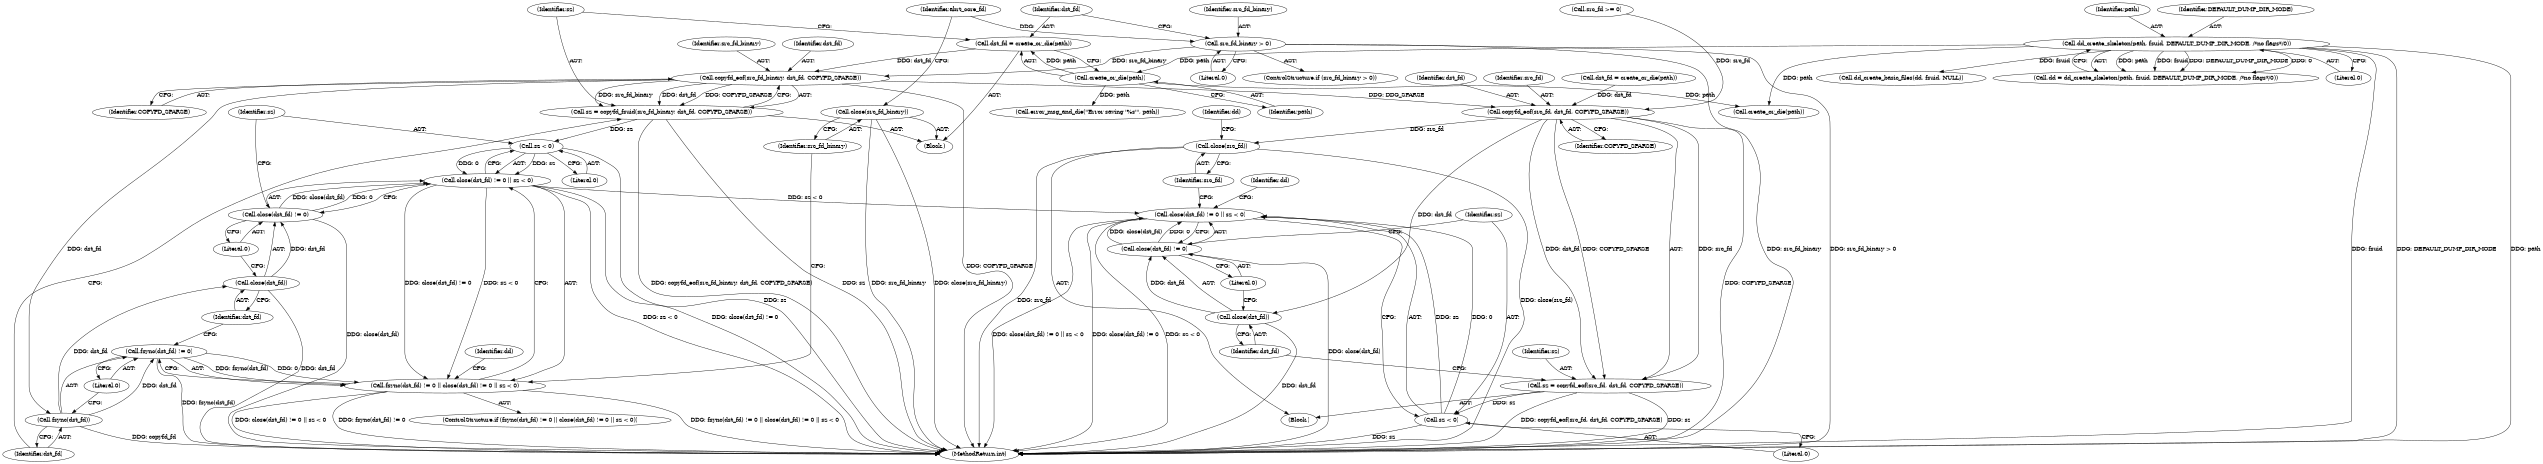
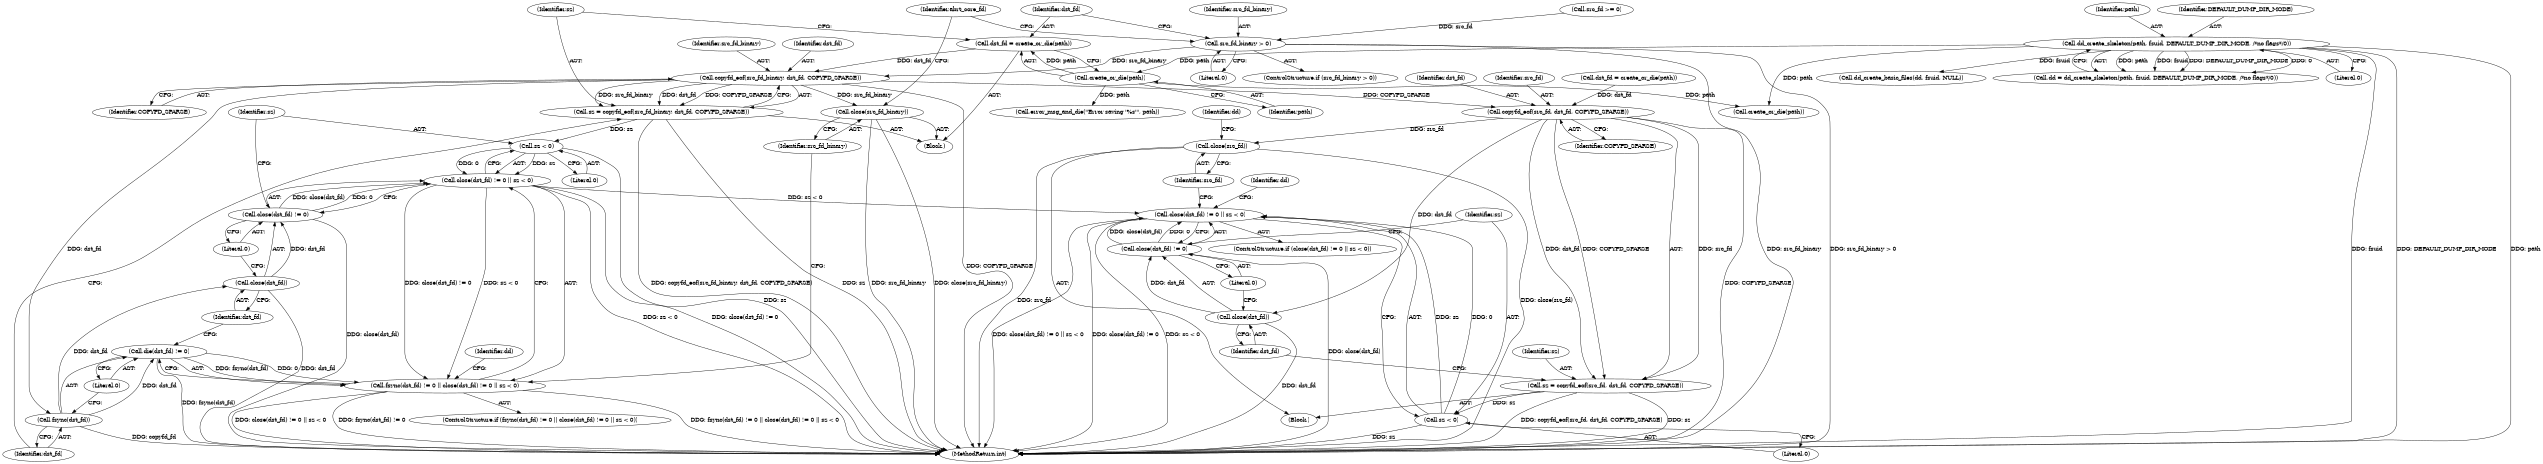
(1028, 27) -> (1028, 27)
(1716, 64) -> (1423, 26)
none -> (827, 94)
(1397, 95) -> (1397, 95)
(662, 112) -> (662, 112)
none -> (1303, 249)
(159, 352) -> (159, 352)
